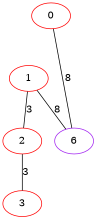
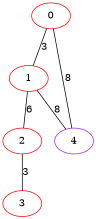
none -> (40, 47)
(29, 110) -> (29, 110)
(74, 141) -> (74, 141)
